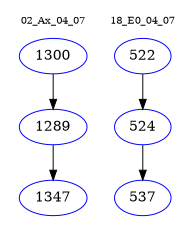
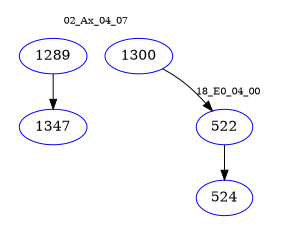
(143, 21) -> (228, 92)
(53, 87) -> (194, 92)
(143, 198) -> none
